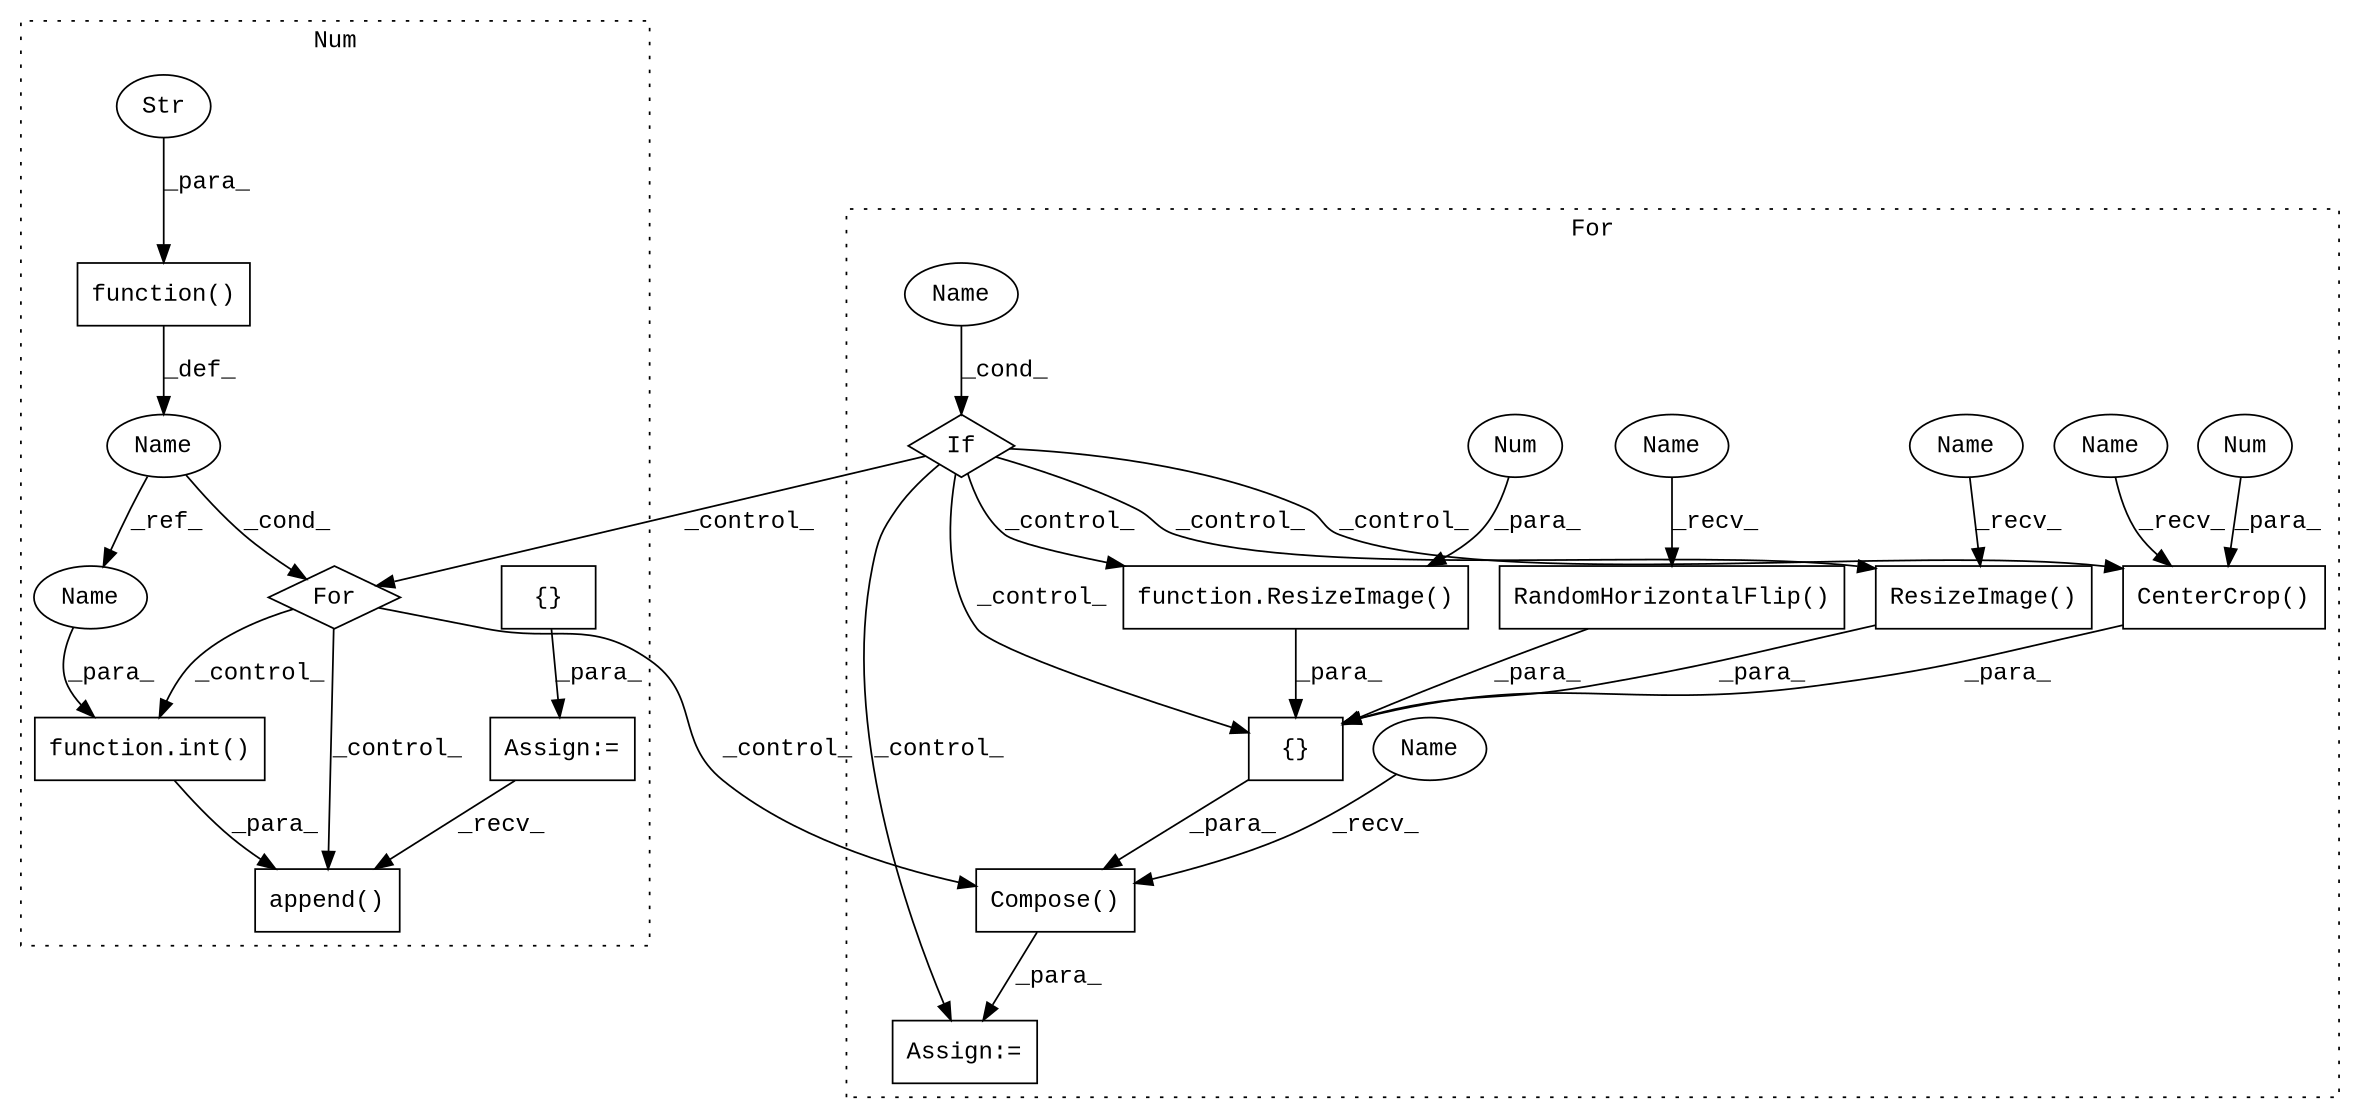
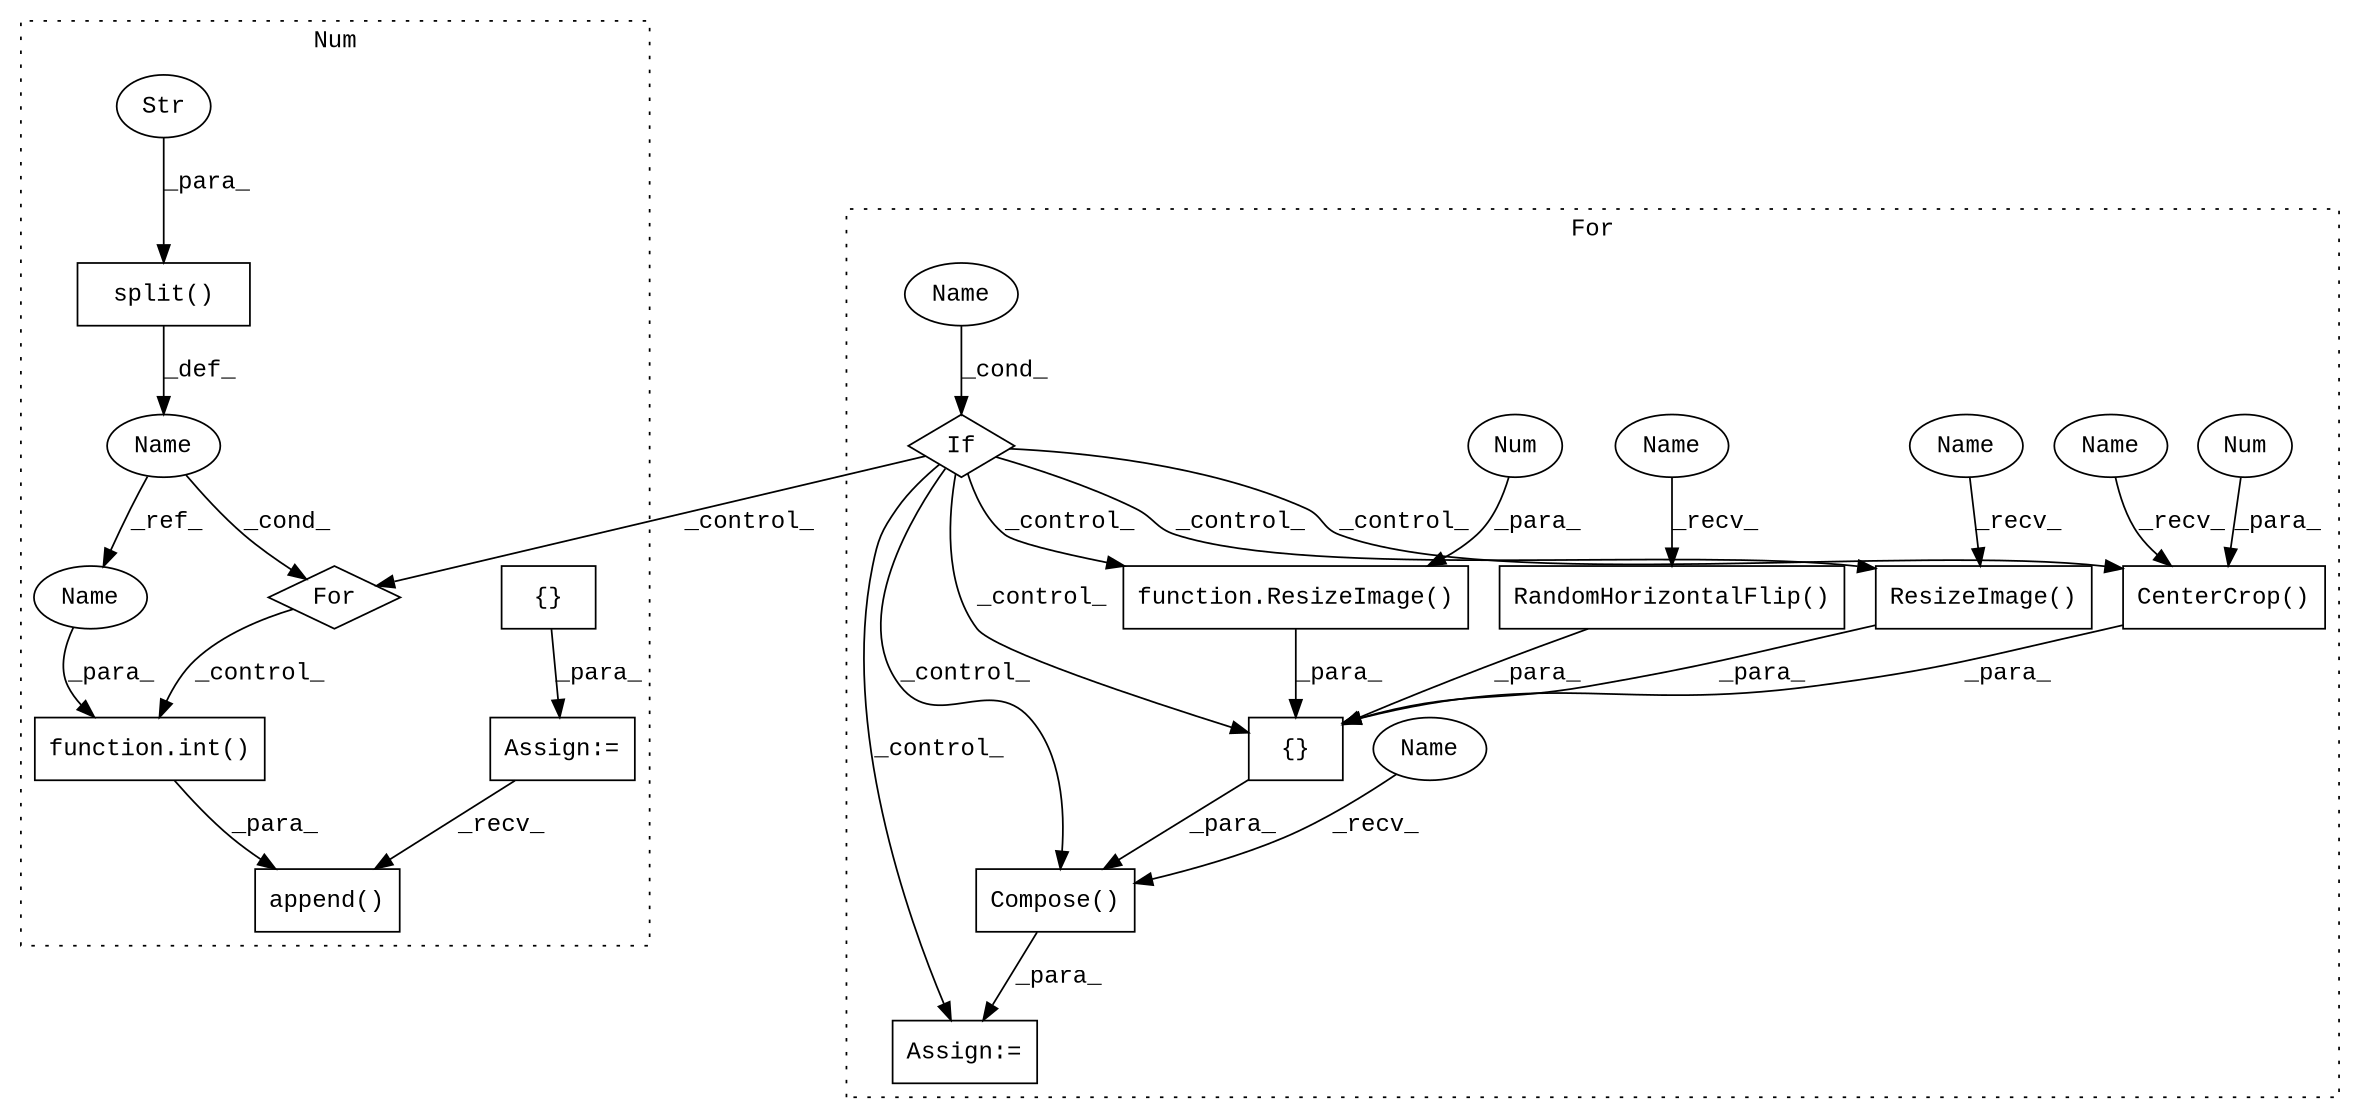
(164, 294) -> (164, 294)
(685, 710) -> (917, 700)
(331, 740) -> none
